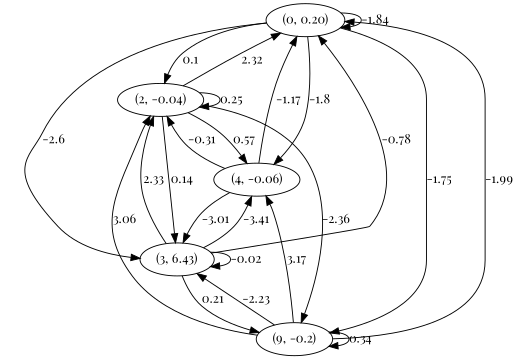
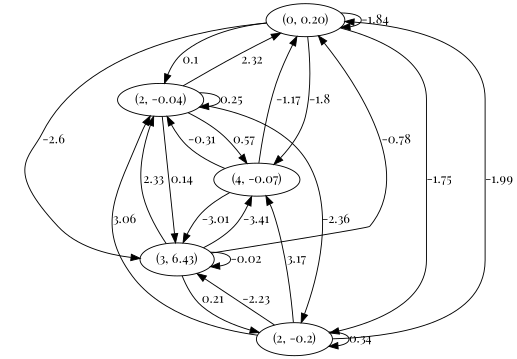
(257, 180) -> (257, 180)
(294, 339) -> (294, 339)
